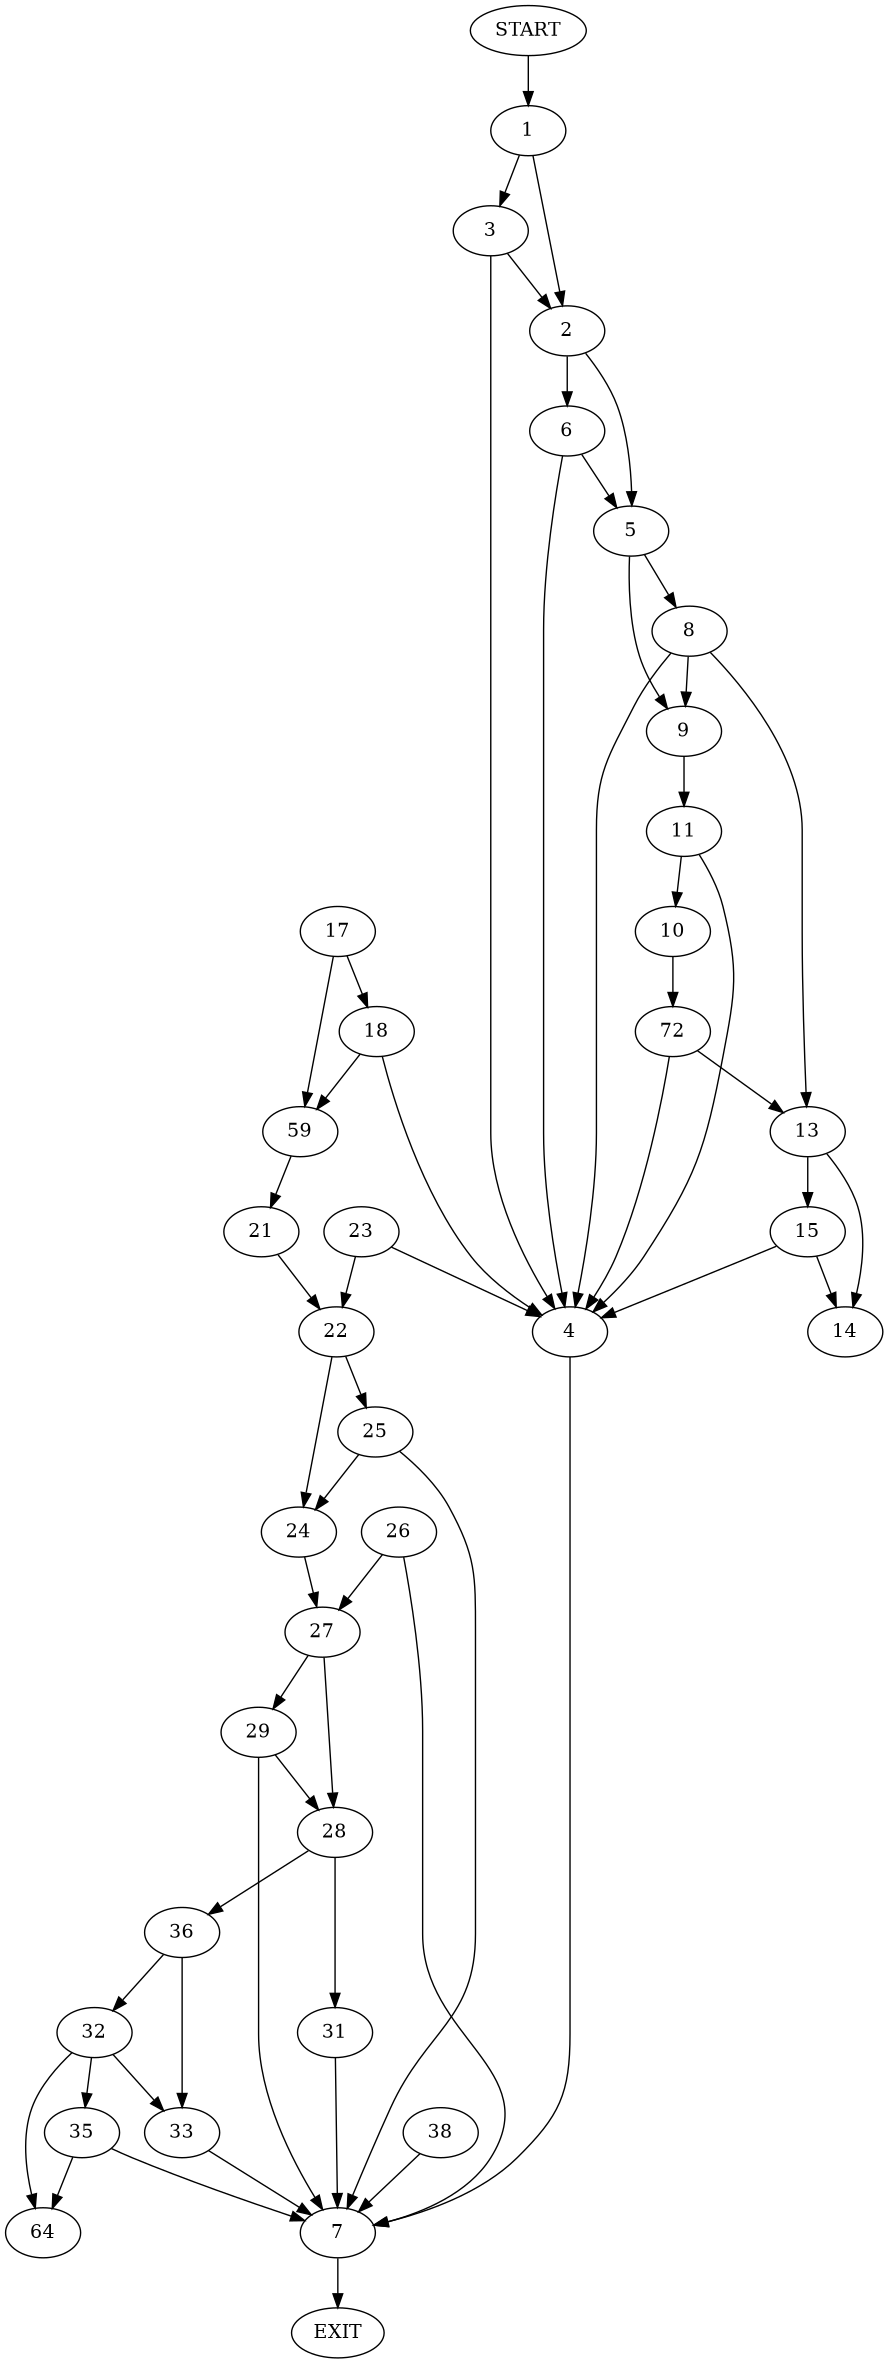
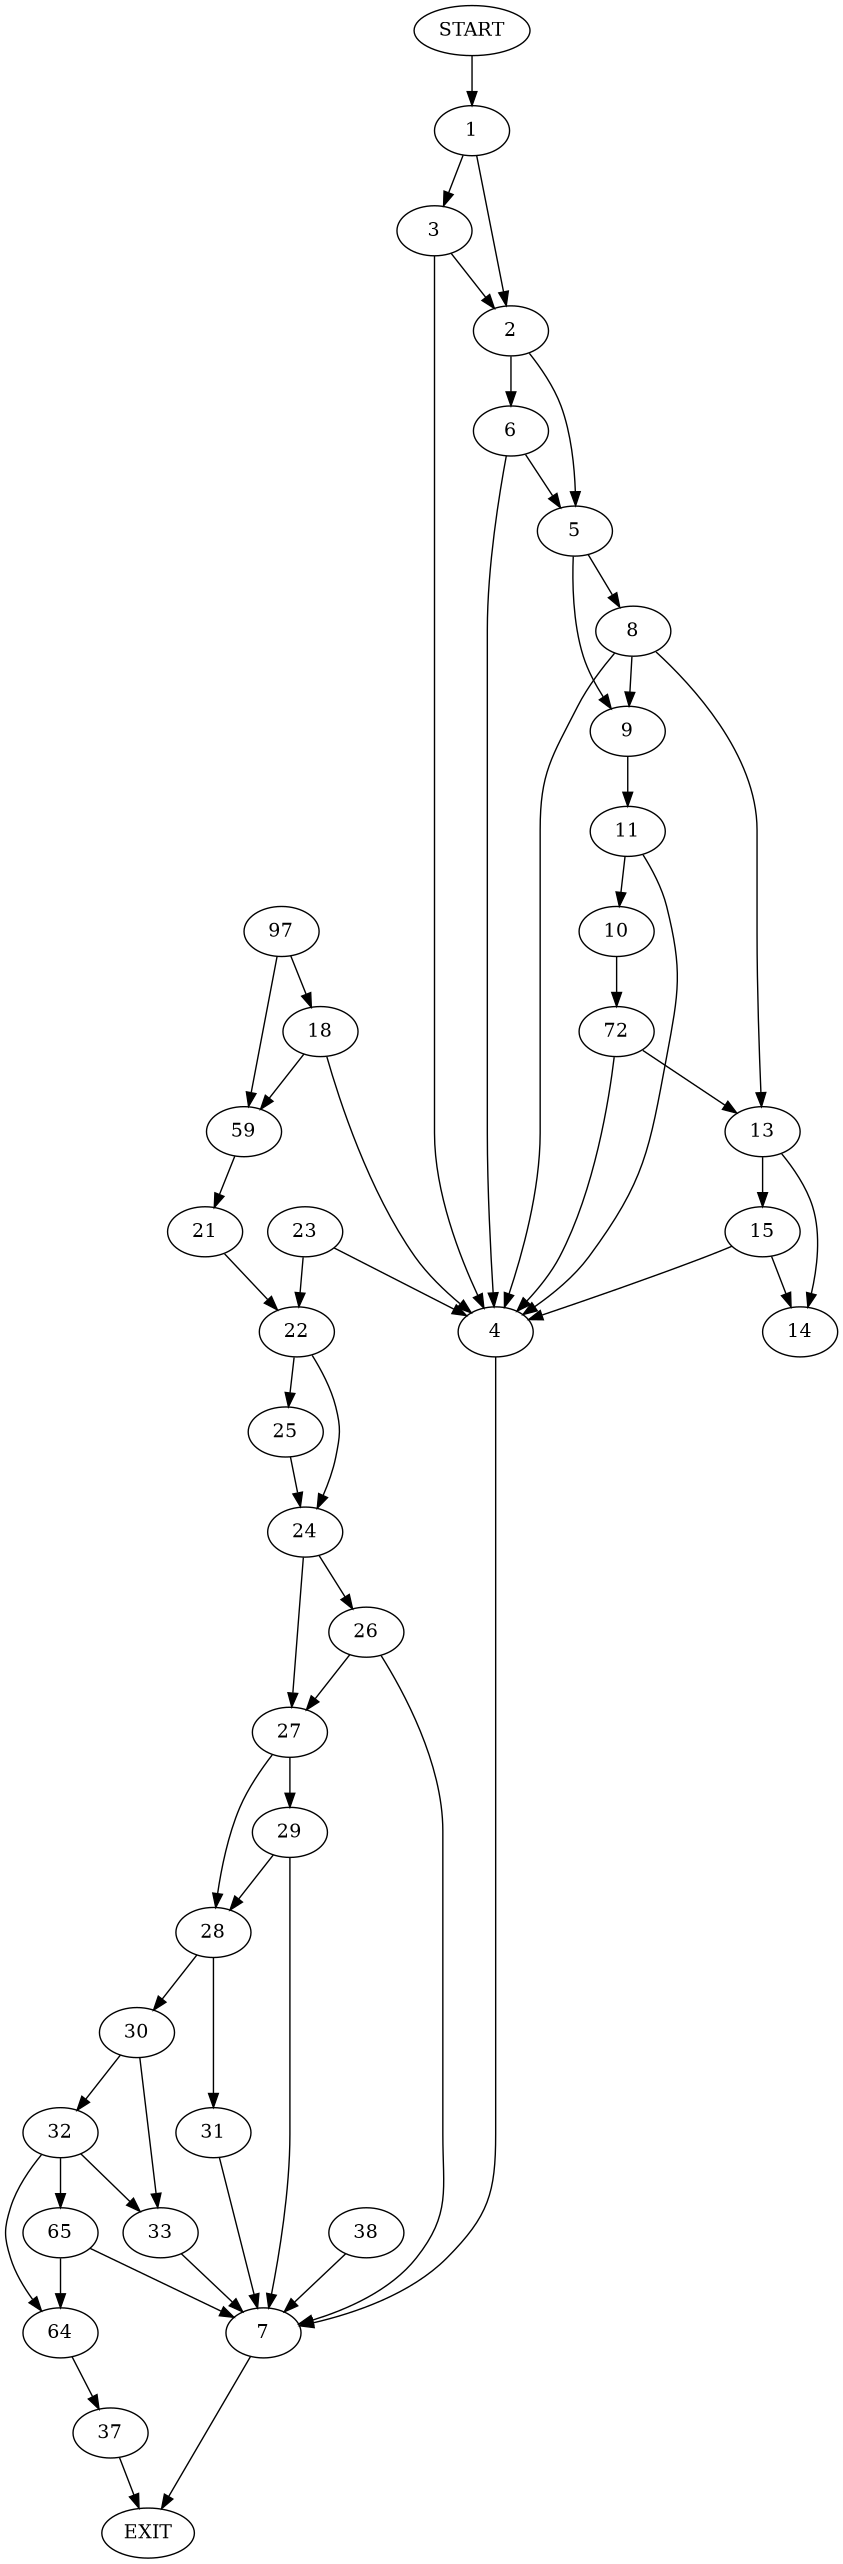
(338, 931) -> (282, 931)
none -> (332, 1576)
(475, 1827) -> none
(182, 1932) -> (137, 2033)
(82, 2133) -> (61, 2233)
none -> (111, 2433)
